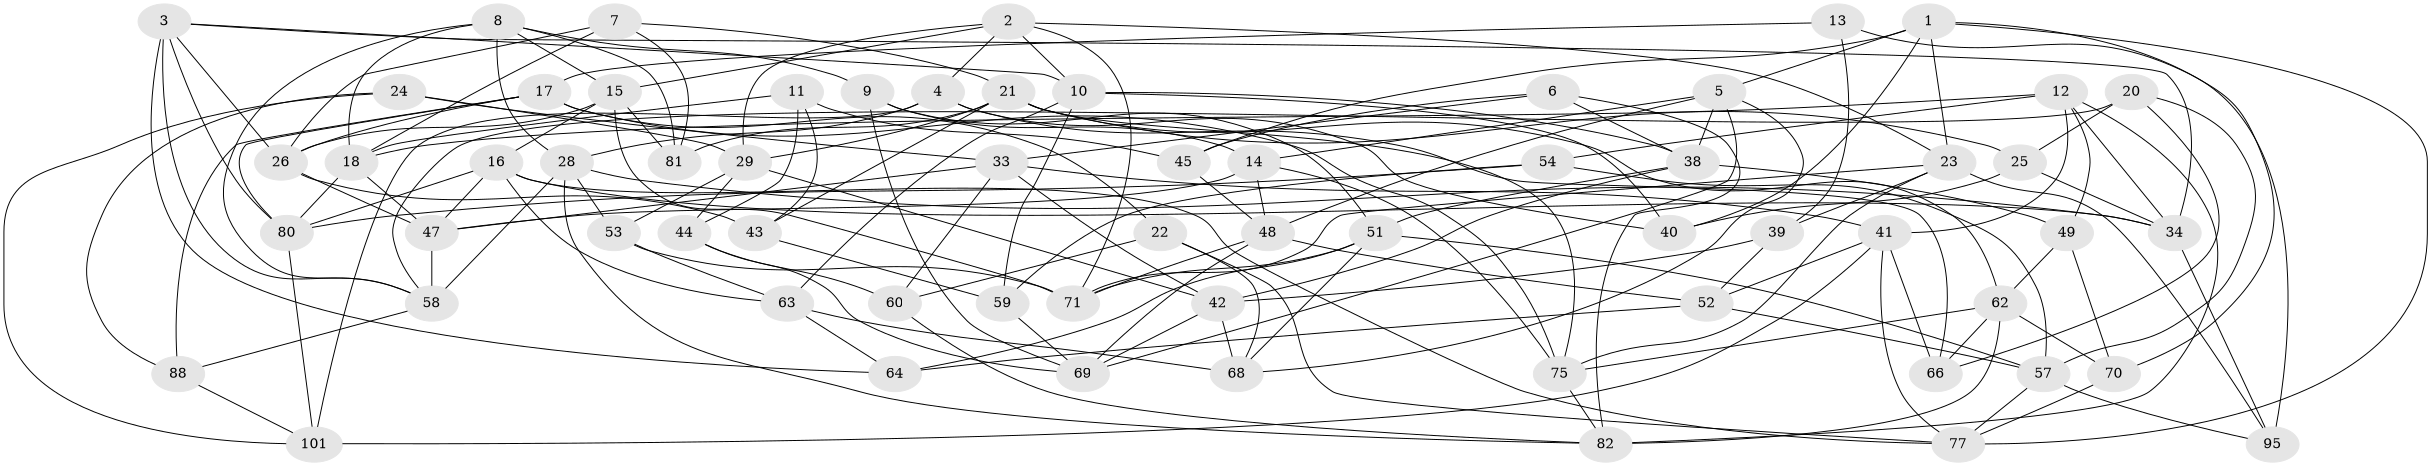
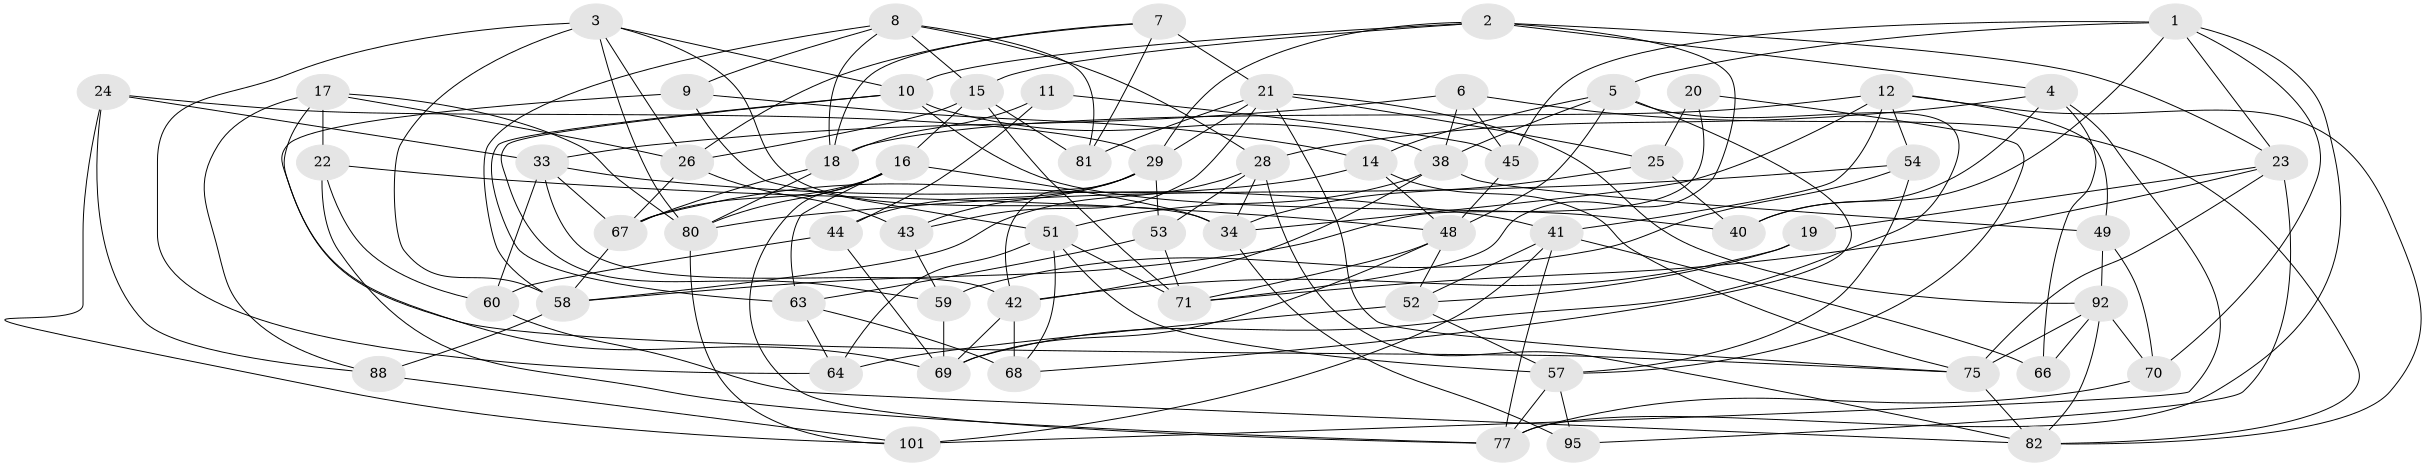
(1838, 22) -> none
(815, 172) -> (1032, 199)
(432, 233) -> (621, 233)
(1777, 233) -> (1809, 233)
(2178, 278) -> none
(1250, 282) -> (698, 191)
(2000, 304) -> (2101, 304)
